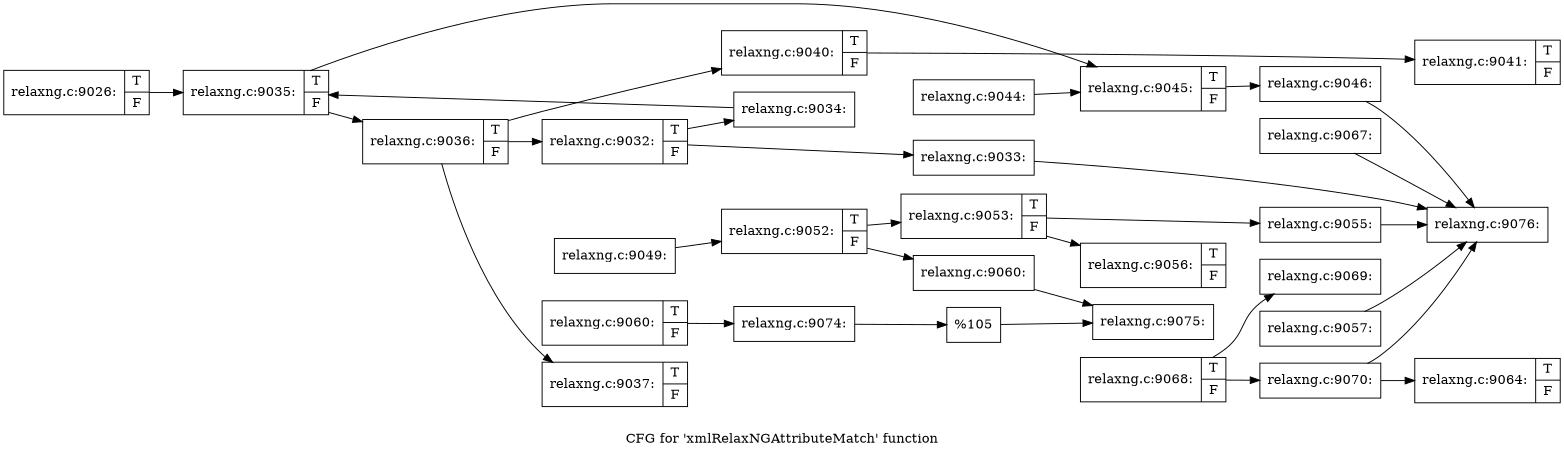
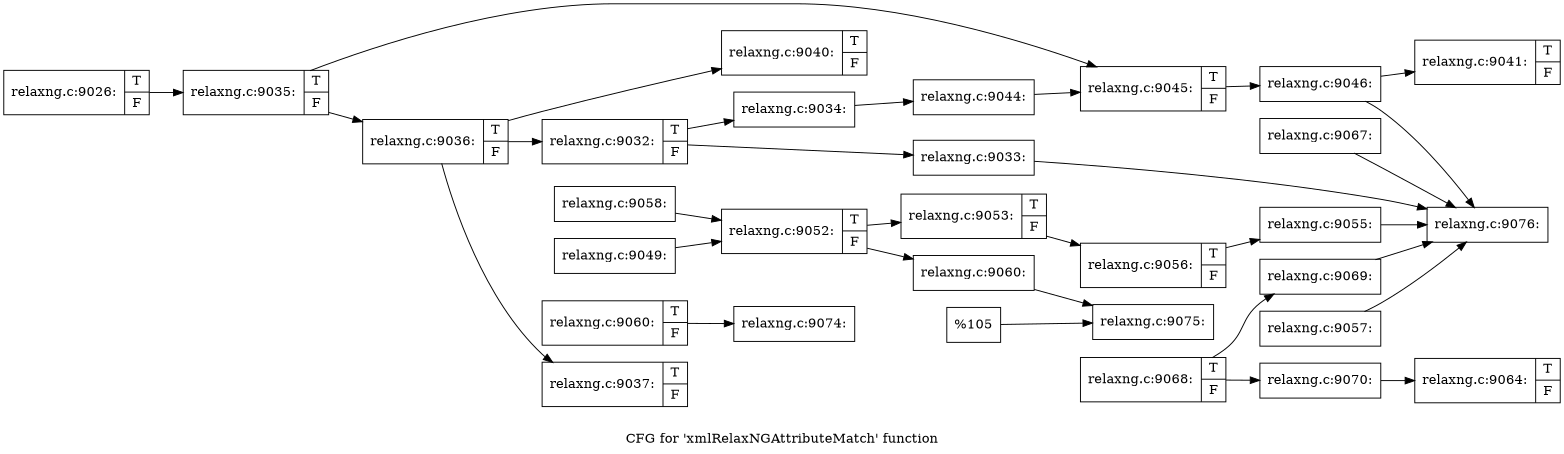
(1136, 55) -> (1393, 75)
(536, 101) -> (879, 104)
none -> (615, 204)
(1148, 221) -> (1238, 245)
(1425, 312) -> (1399, 252)
(896, 324) -> none
